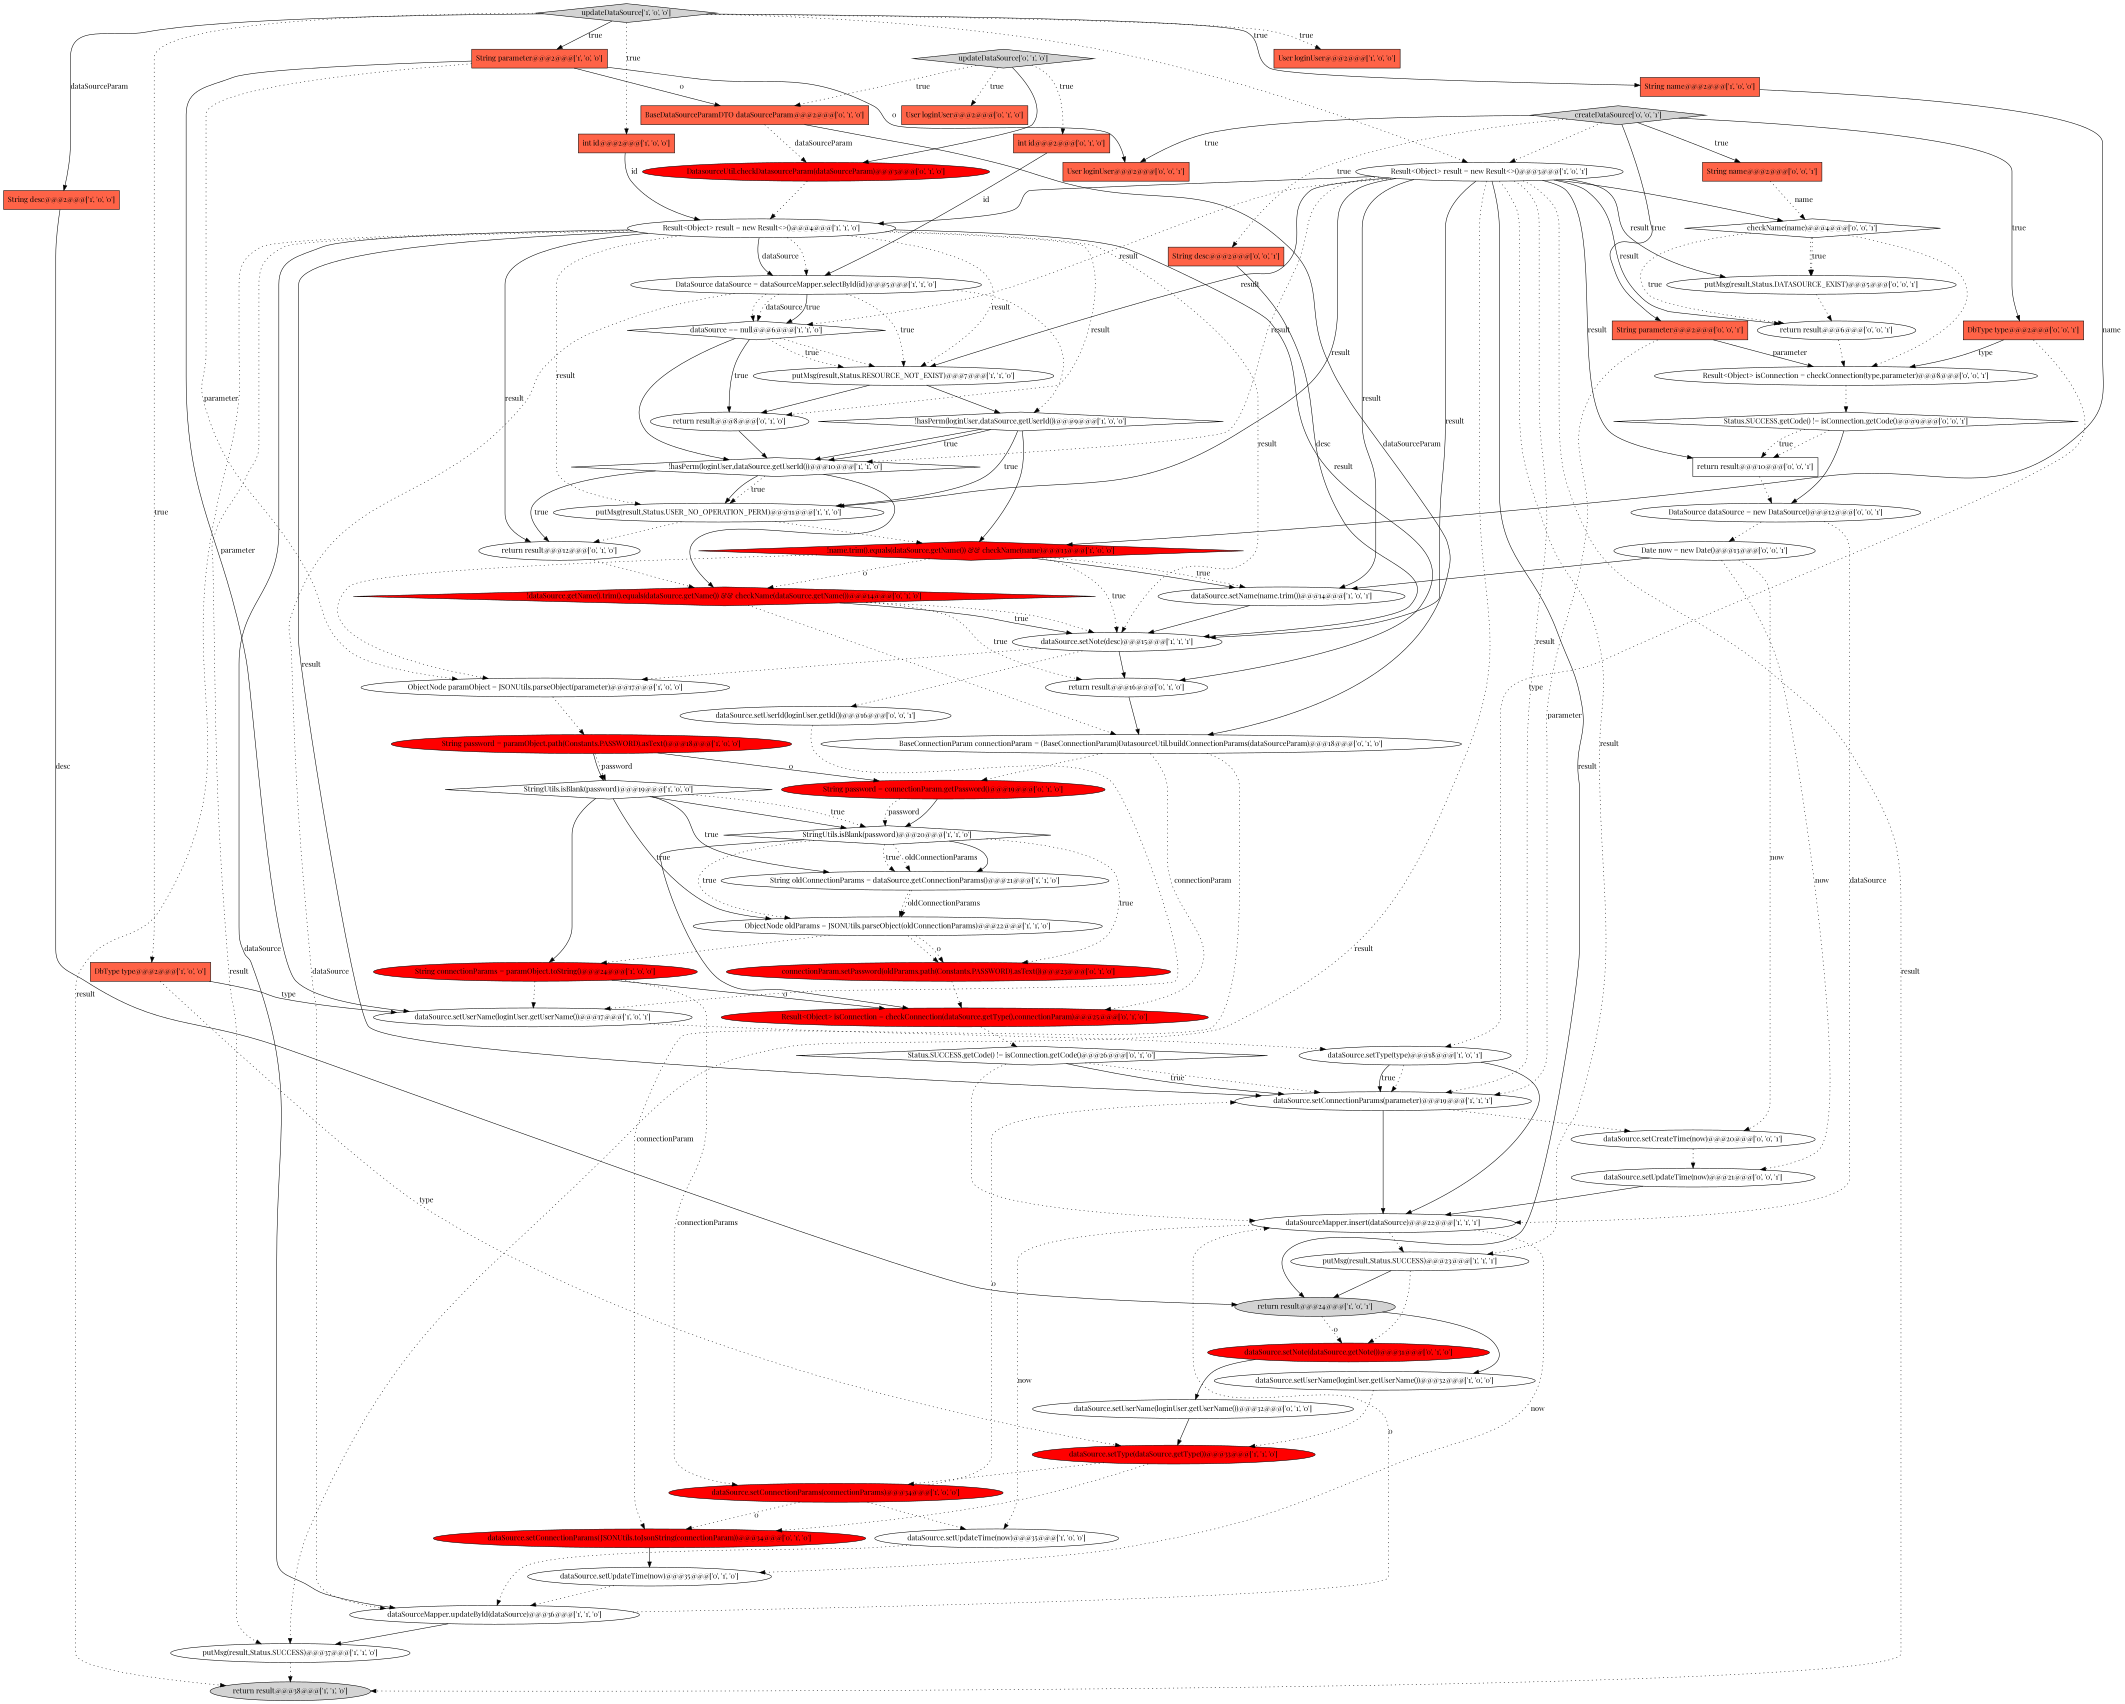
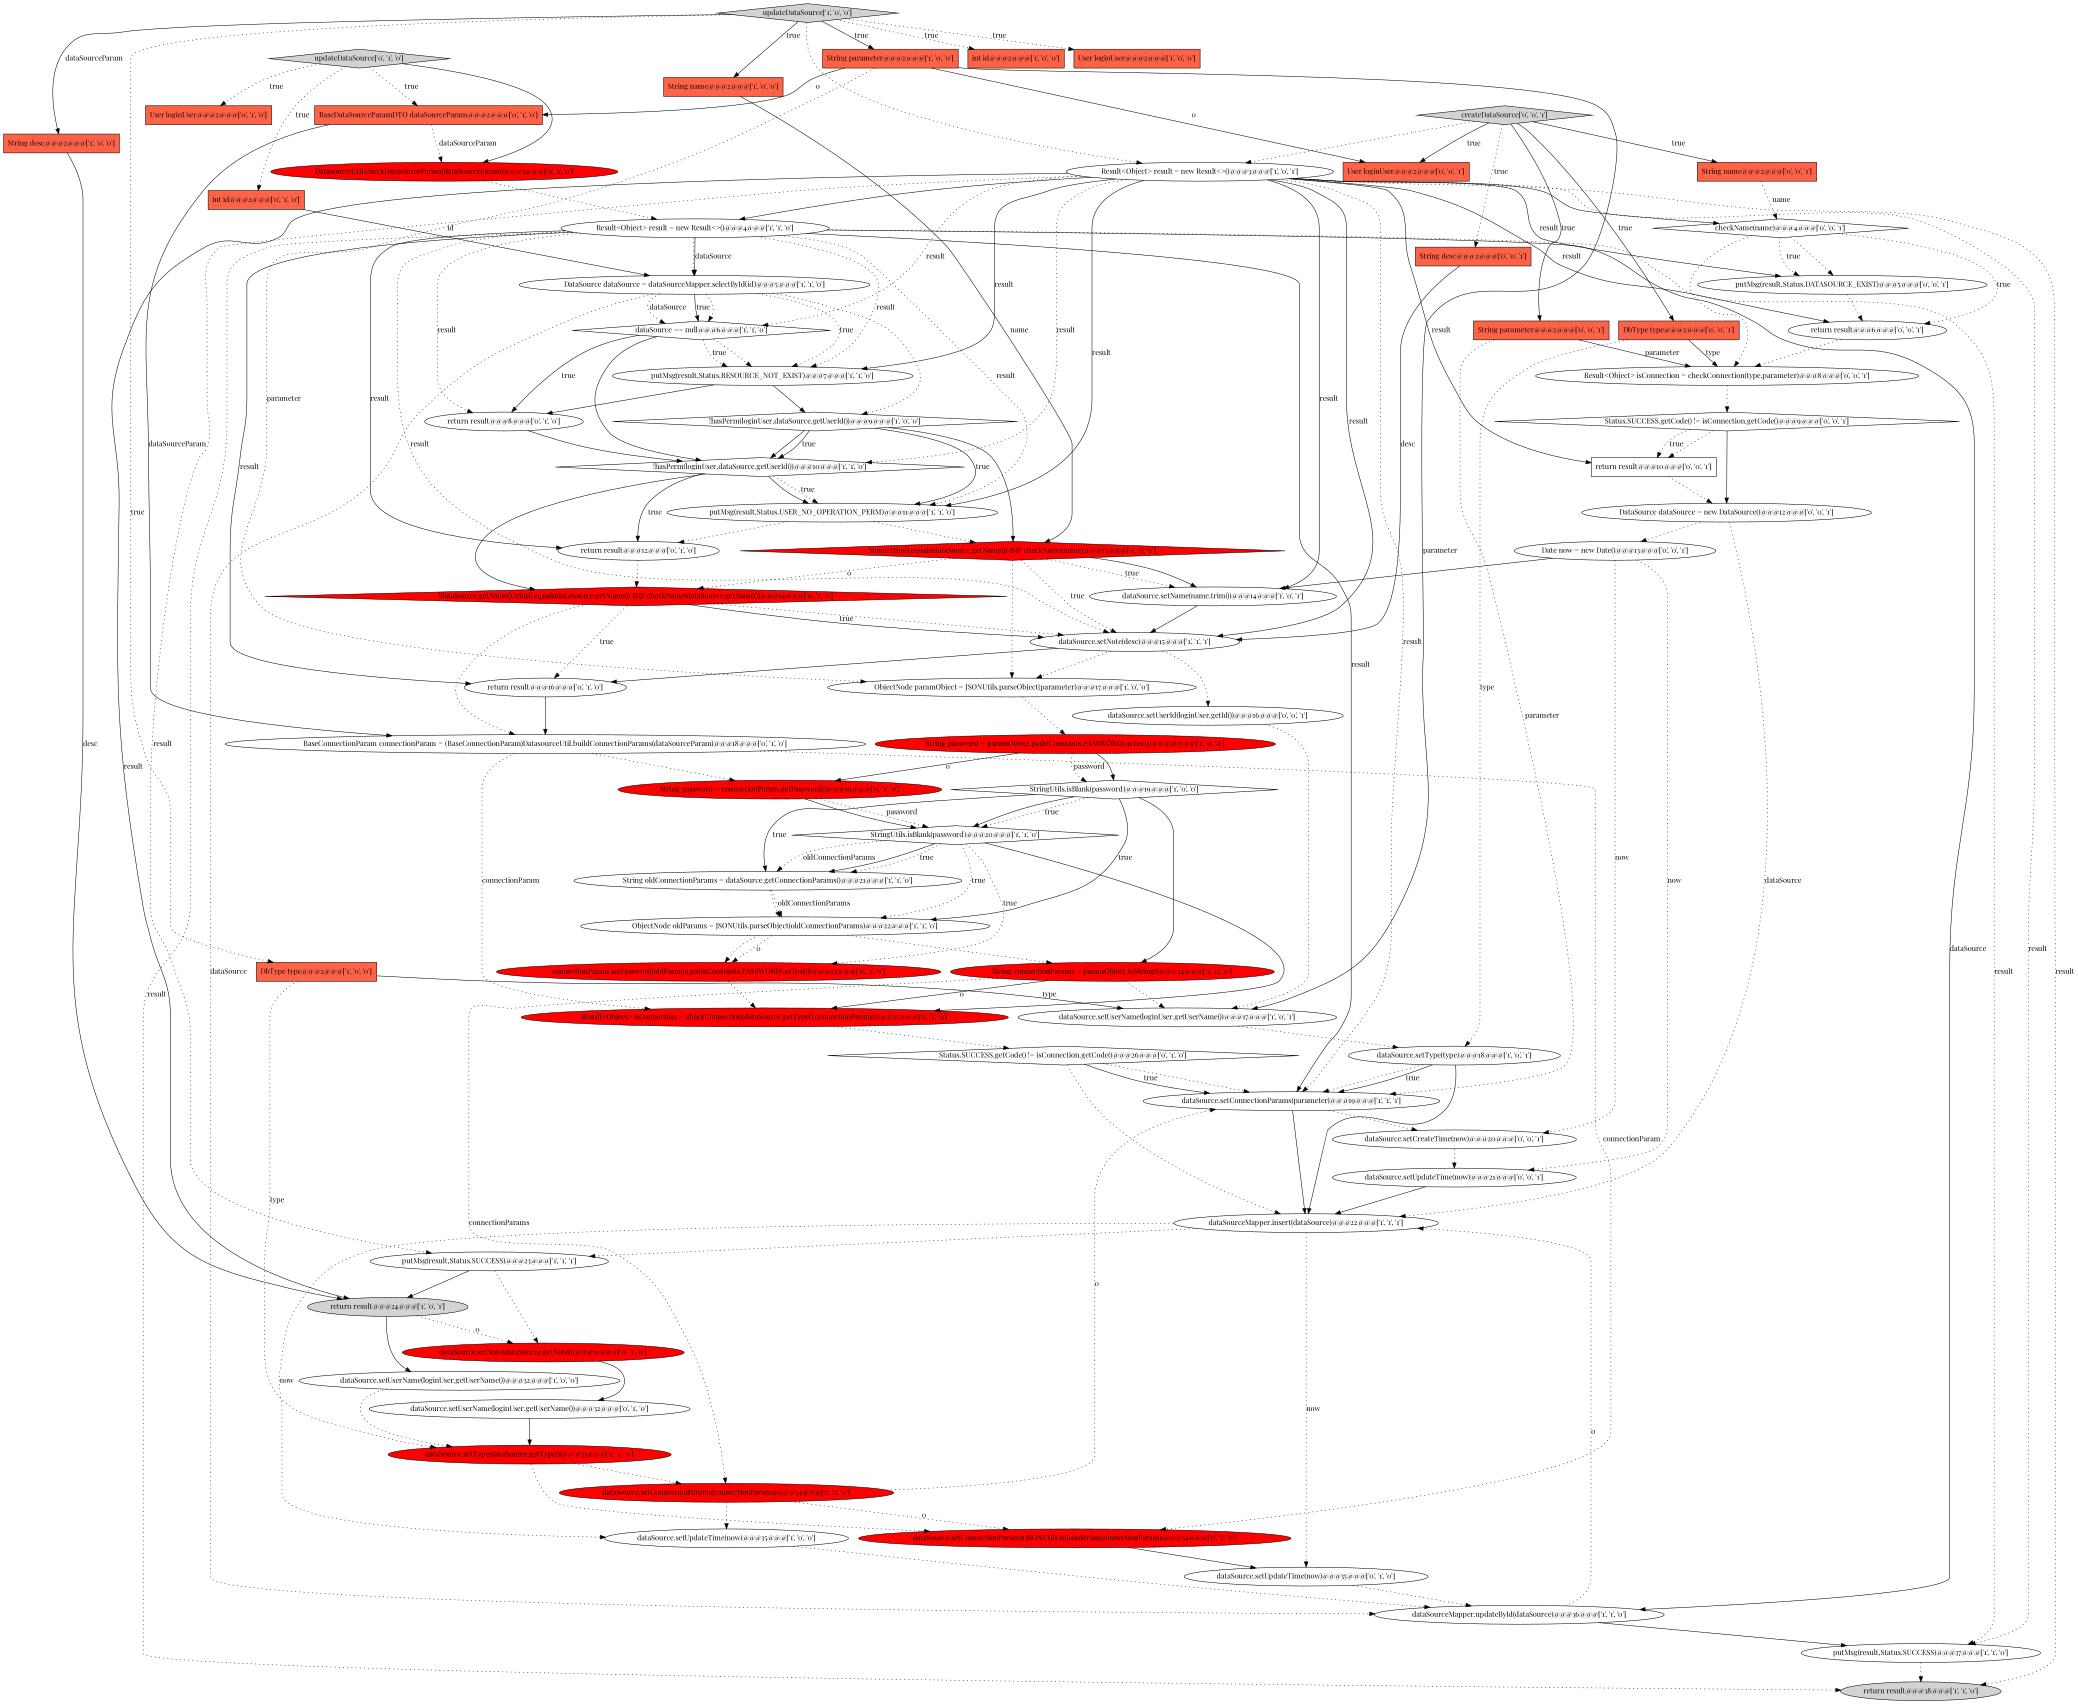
(648, 197) -> none
